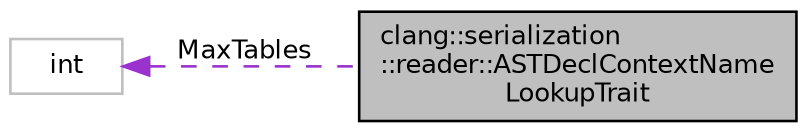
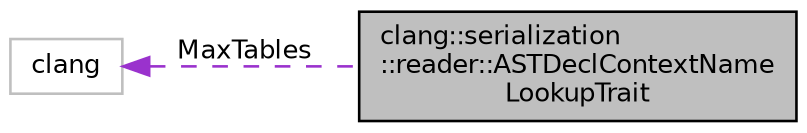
(66, 66) -> (66, 66)
